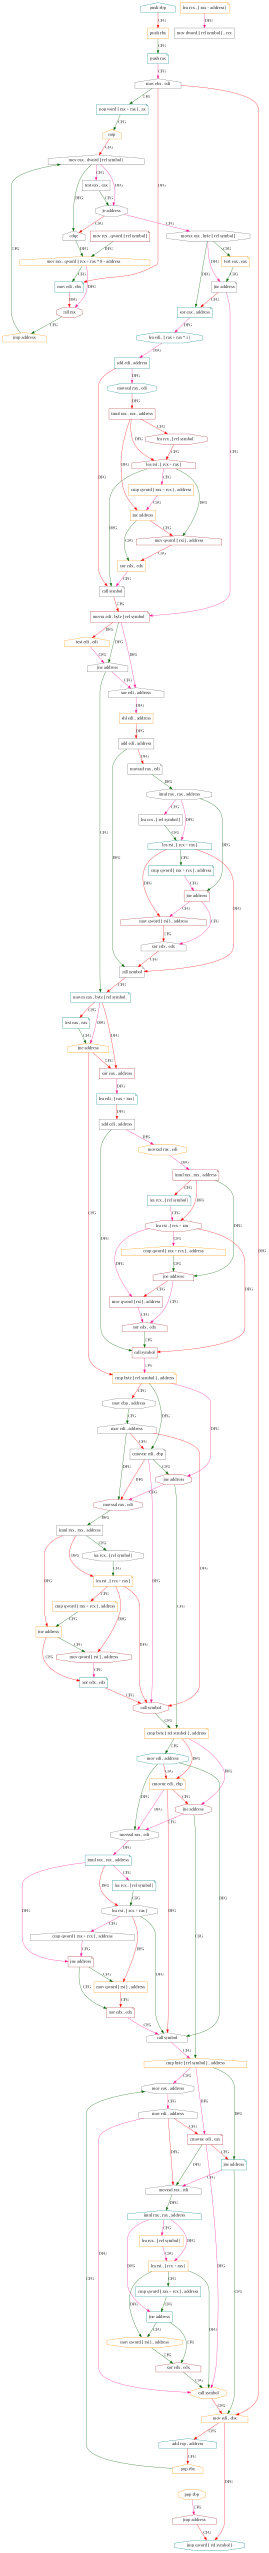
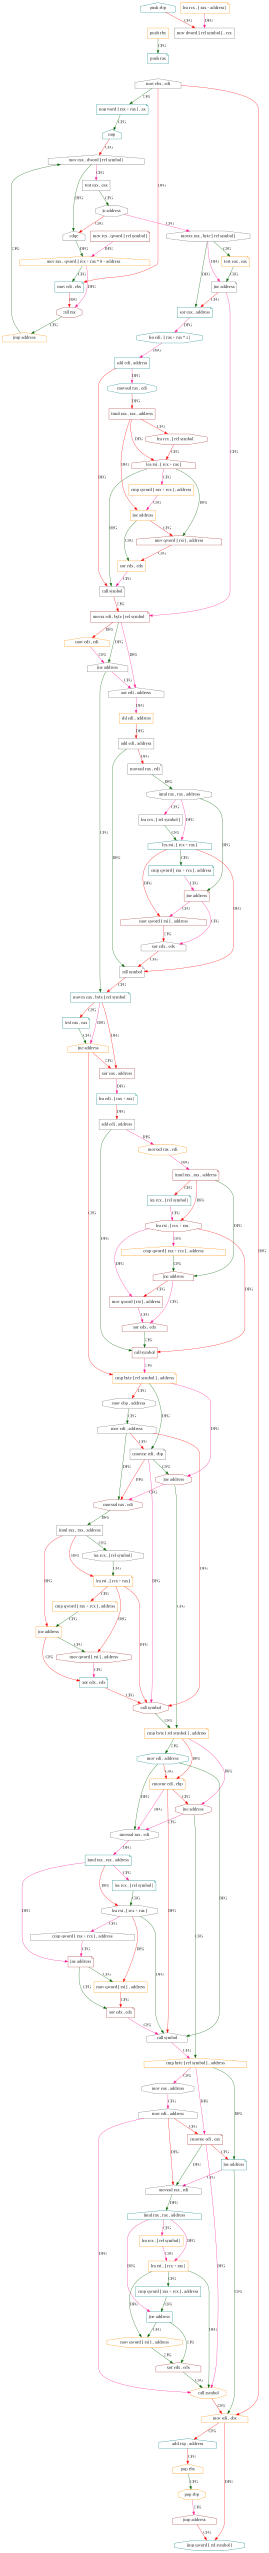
(158, 19) -> (179, 19)
(158, 70) -> none
(112, 135) -> (112, 135)
(113, 182) -> none
(103, 248) -> (103, 248)
(87, 642) -> (87, 642)
(86, 2294) -> (189, 2480)
